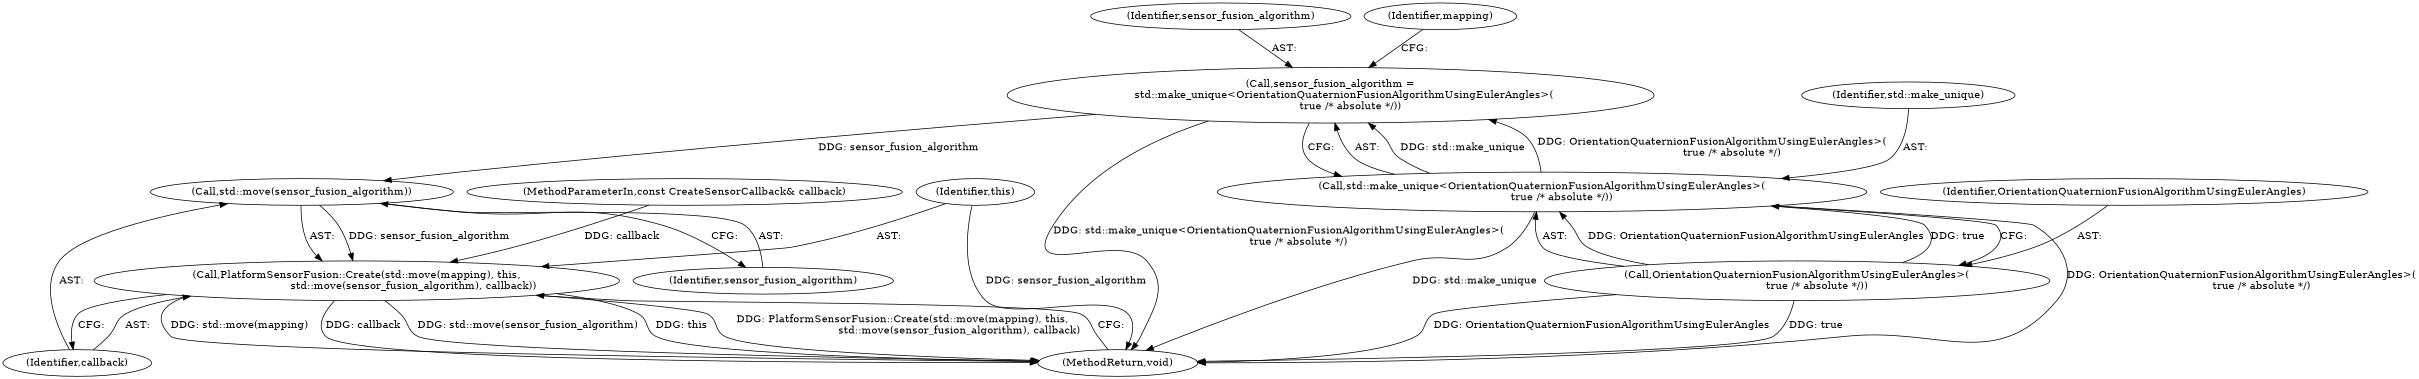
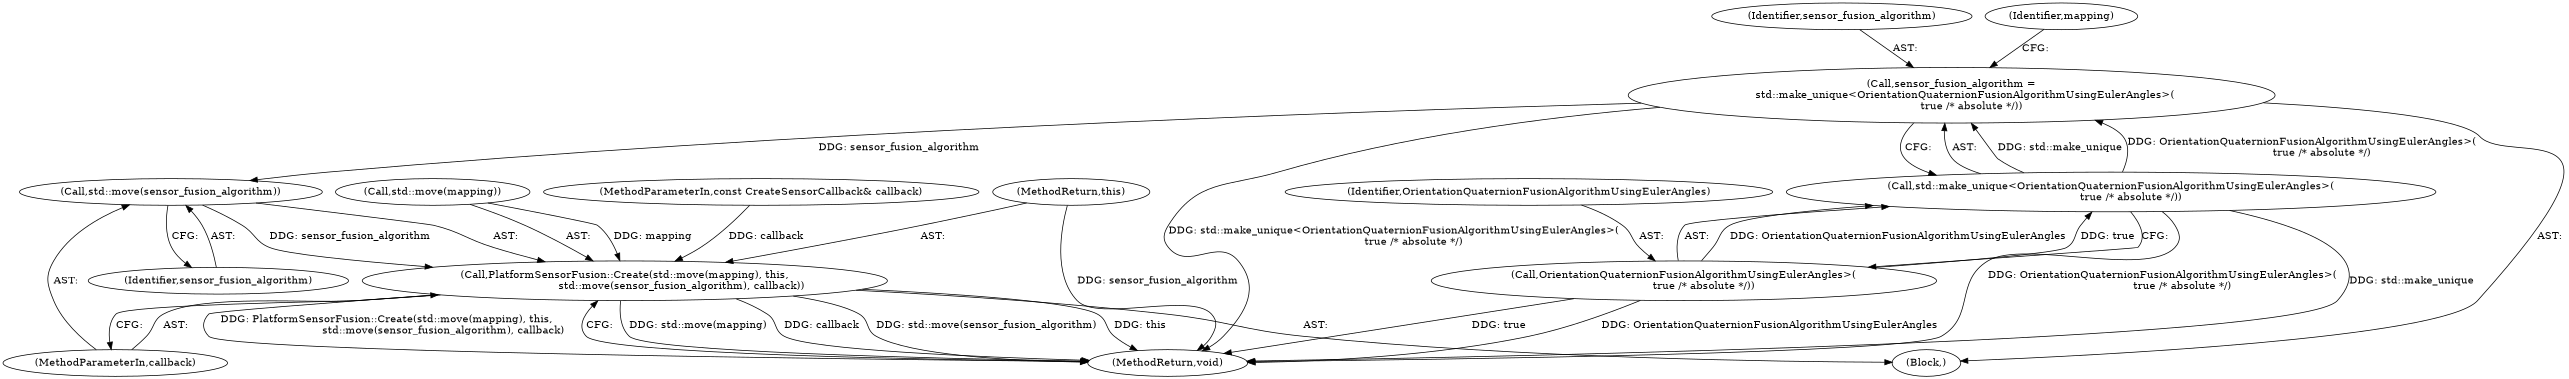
(1908, 95) -> none
none -> (433, 192)
(975, 192) -> (1071, 192)
(77, 363) -> (115, 363)
none -> (1926, 363)
